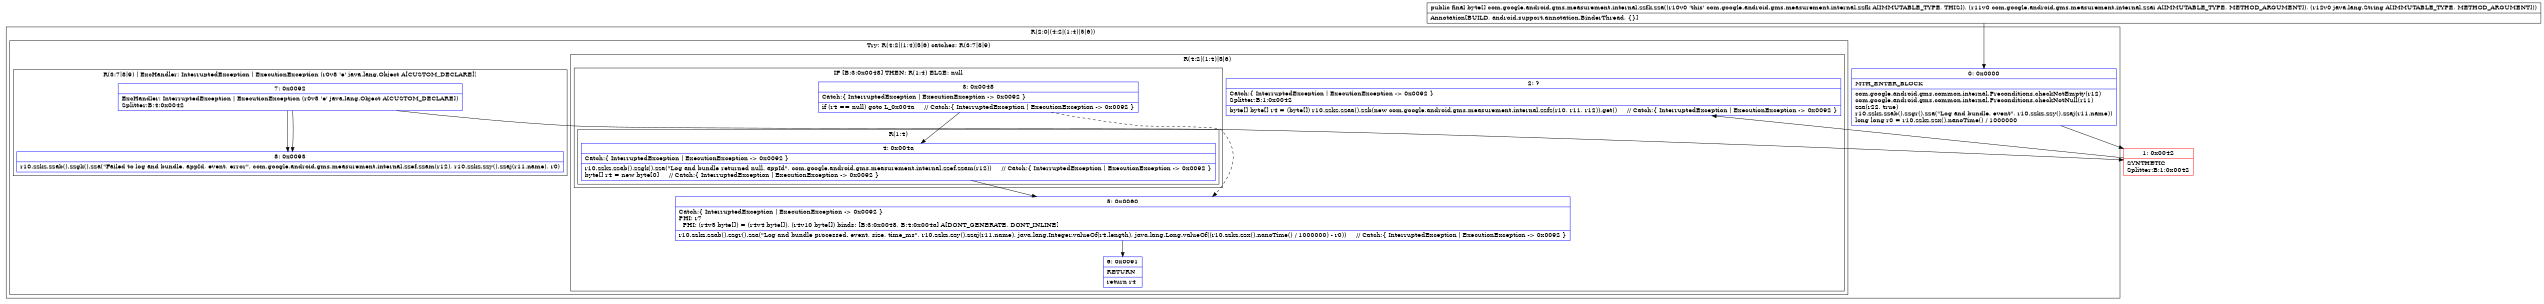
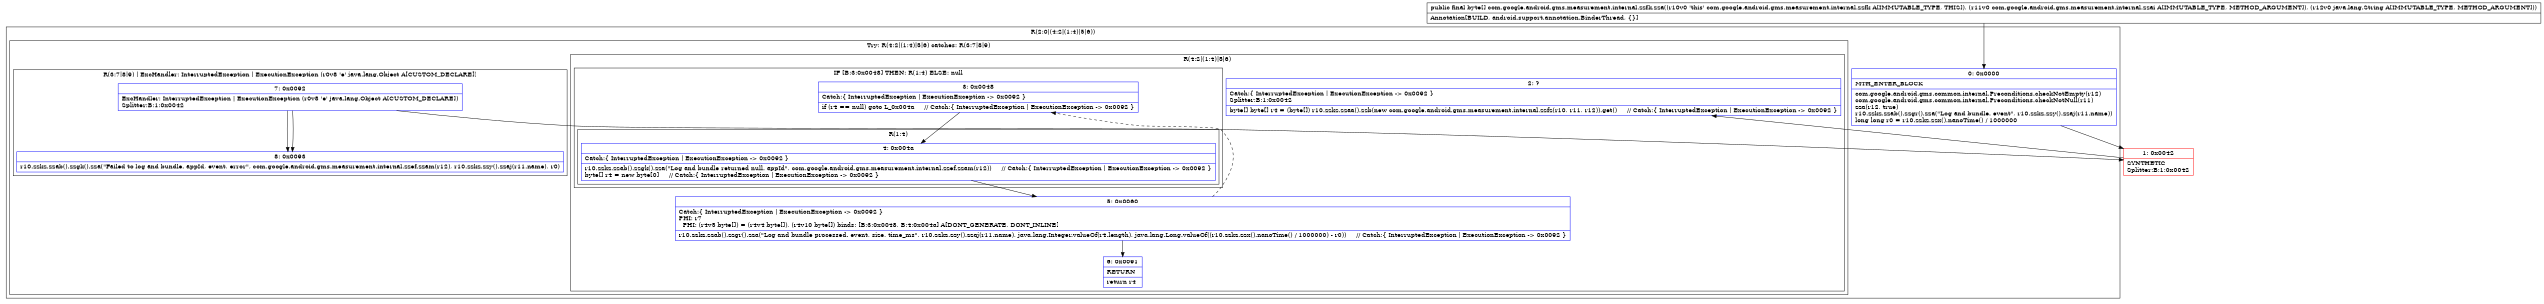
(153, 105) -> (153, 105)
(1877, 107) -> (1877, 107)
(1160, 126) -> (1164, 126)
